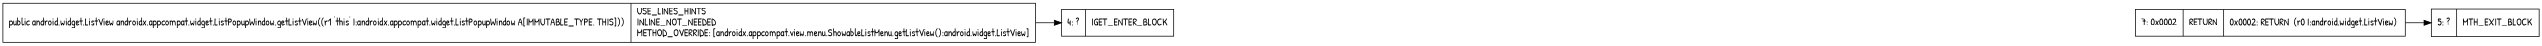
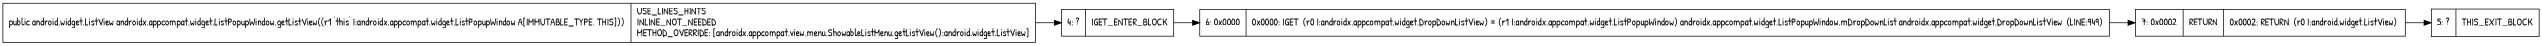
(2498, 22) -> (2498, 22)
none -> (1655, 23)
